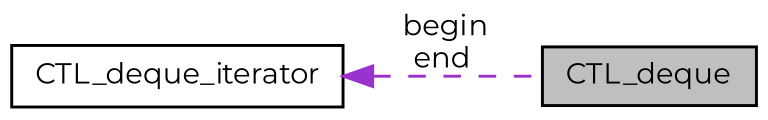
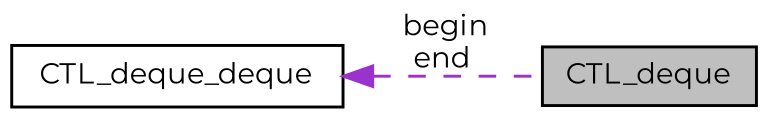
(177, 76) -> (177, 76)
